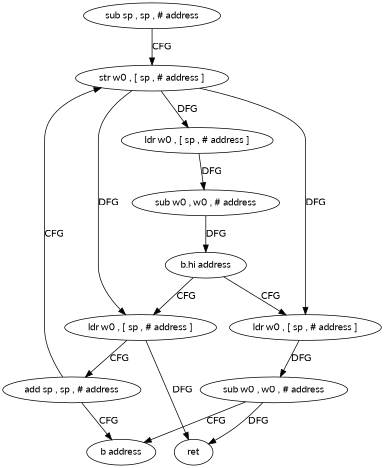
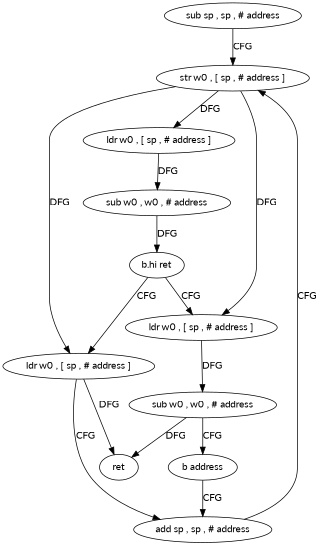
(206, 265) -> (157, 265)
(95, 419) -> (203, 495)
